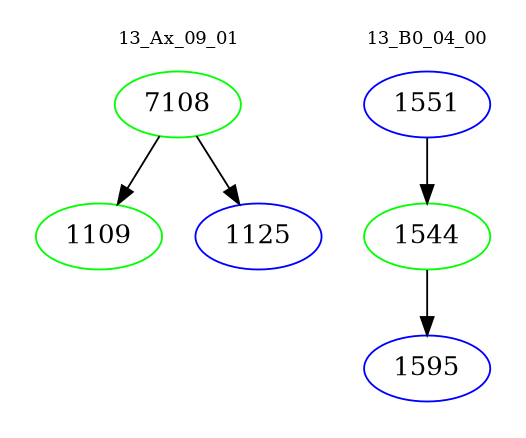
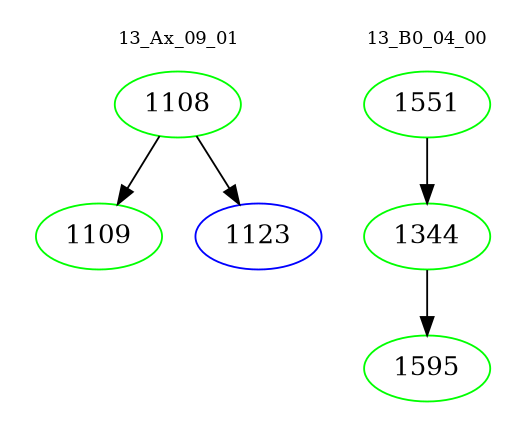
(178, 104) -> (178, 104)
(427, 104) -> (427, 104)
(258, 236) -> (258, 236)
(427, 236) -> (427, 236)
(427, 368) -> (427, 368)
